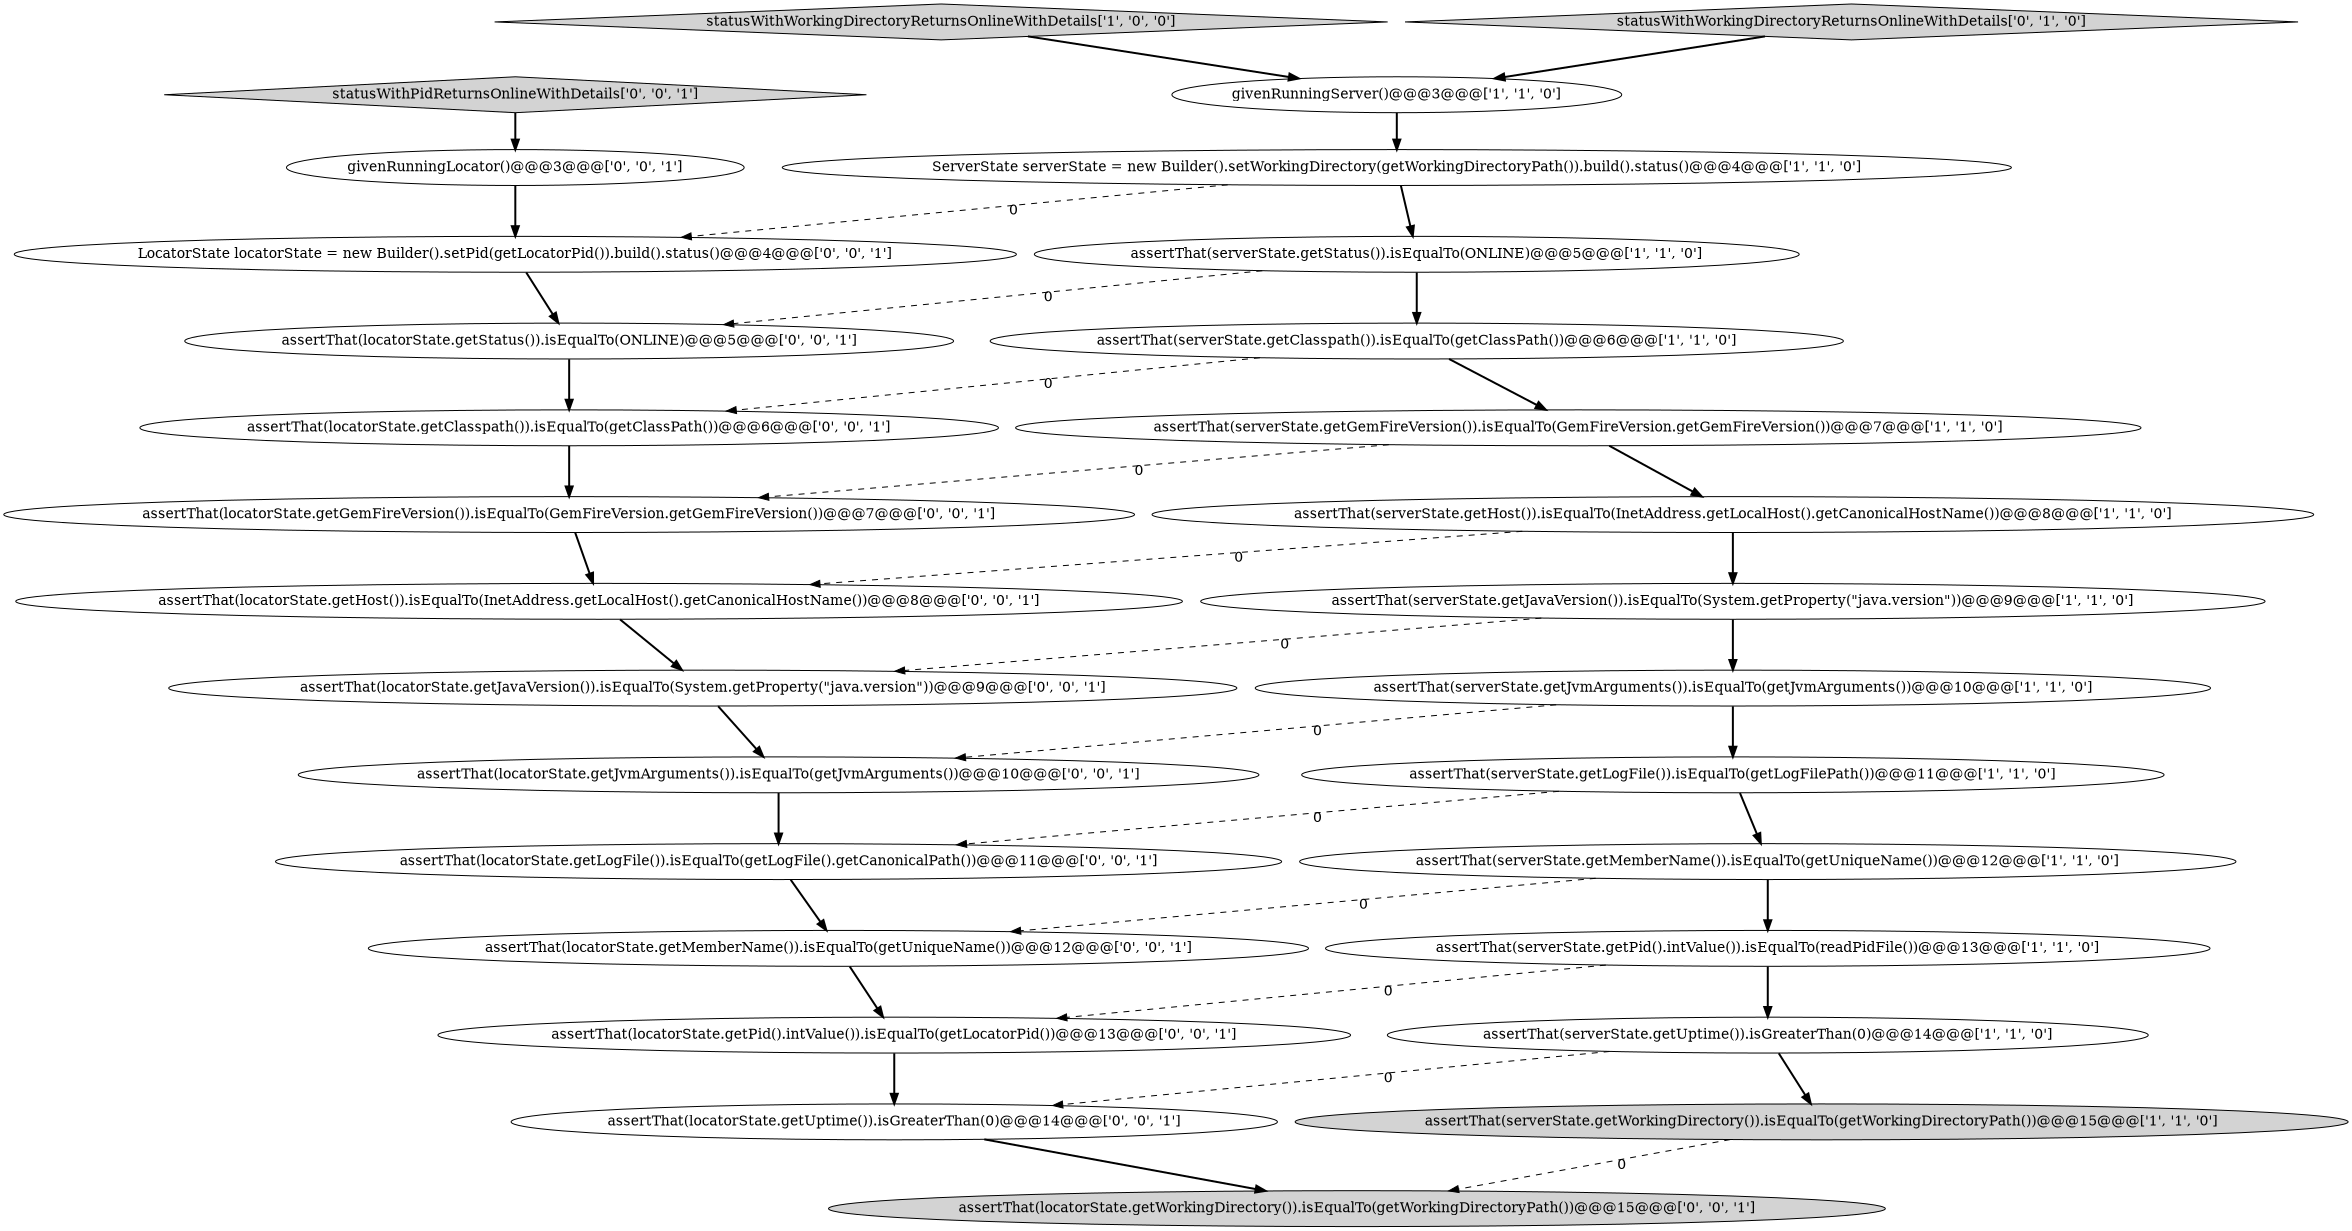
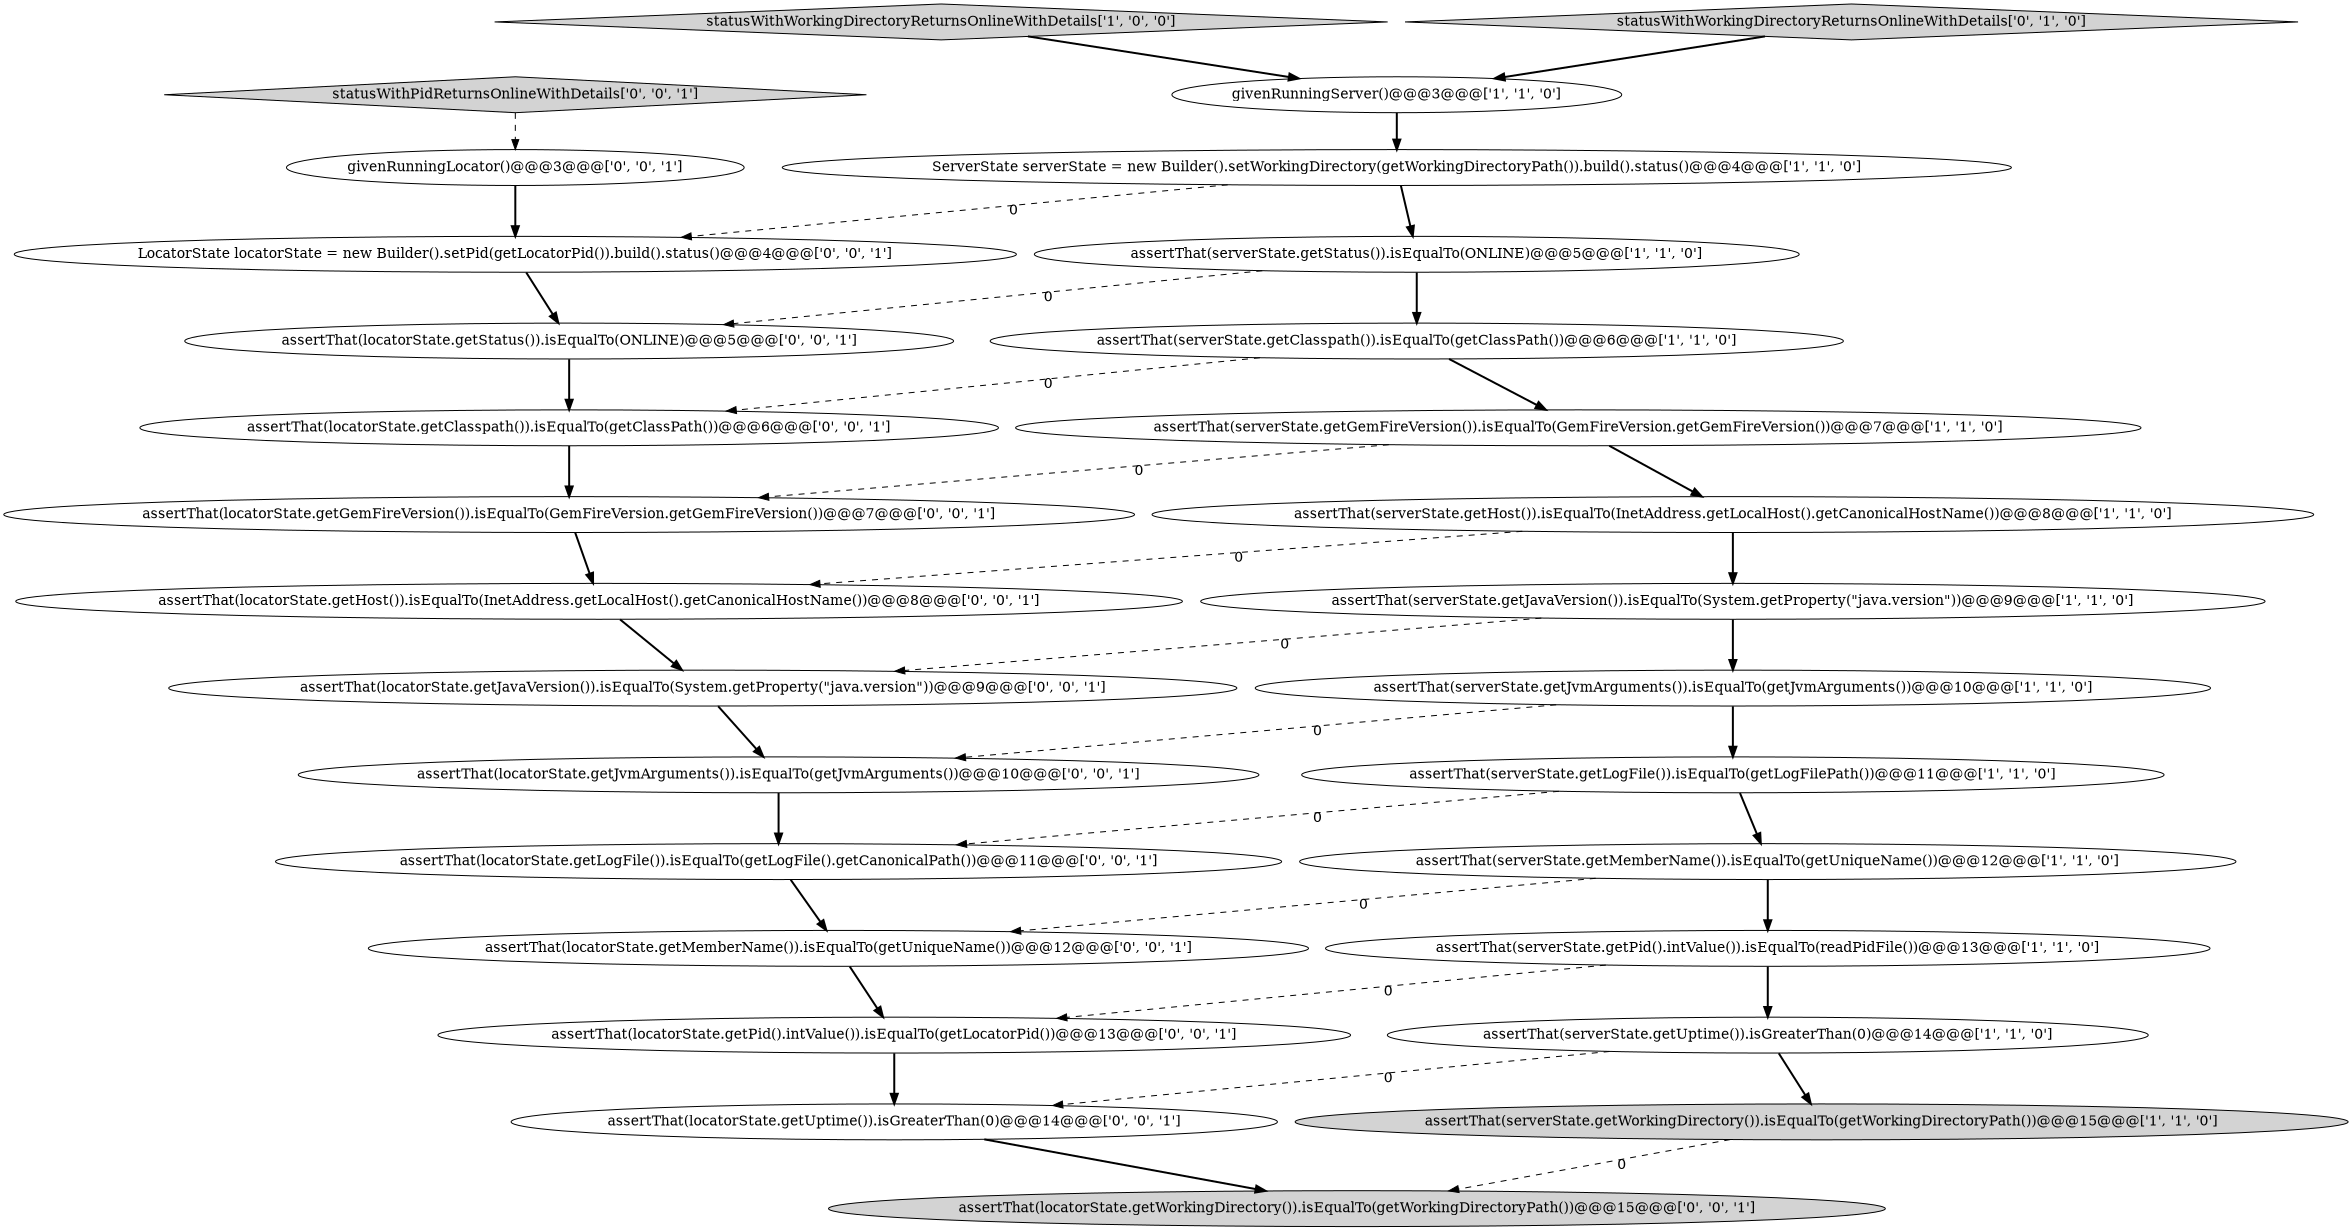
(515, 126) -> (515, 126)
